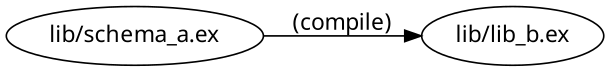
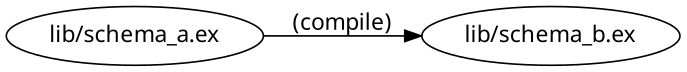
(513, 36) -> (551, 36)
